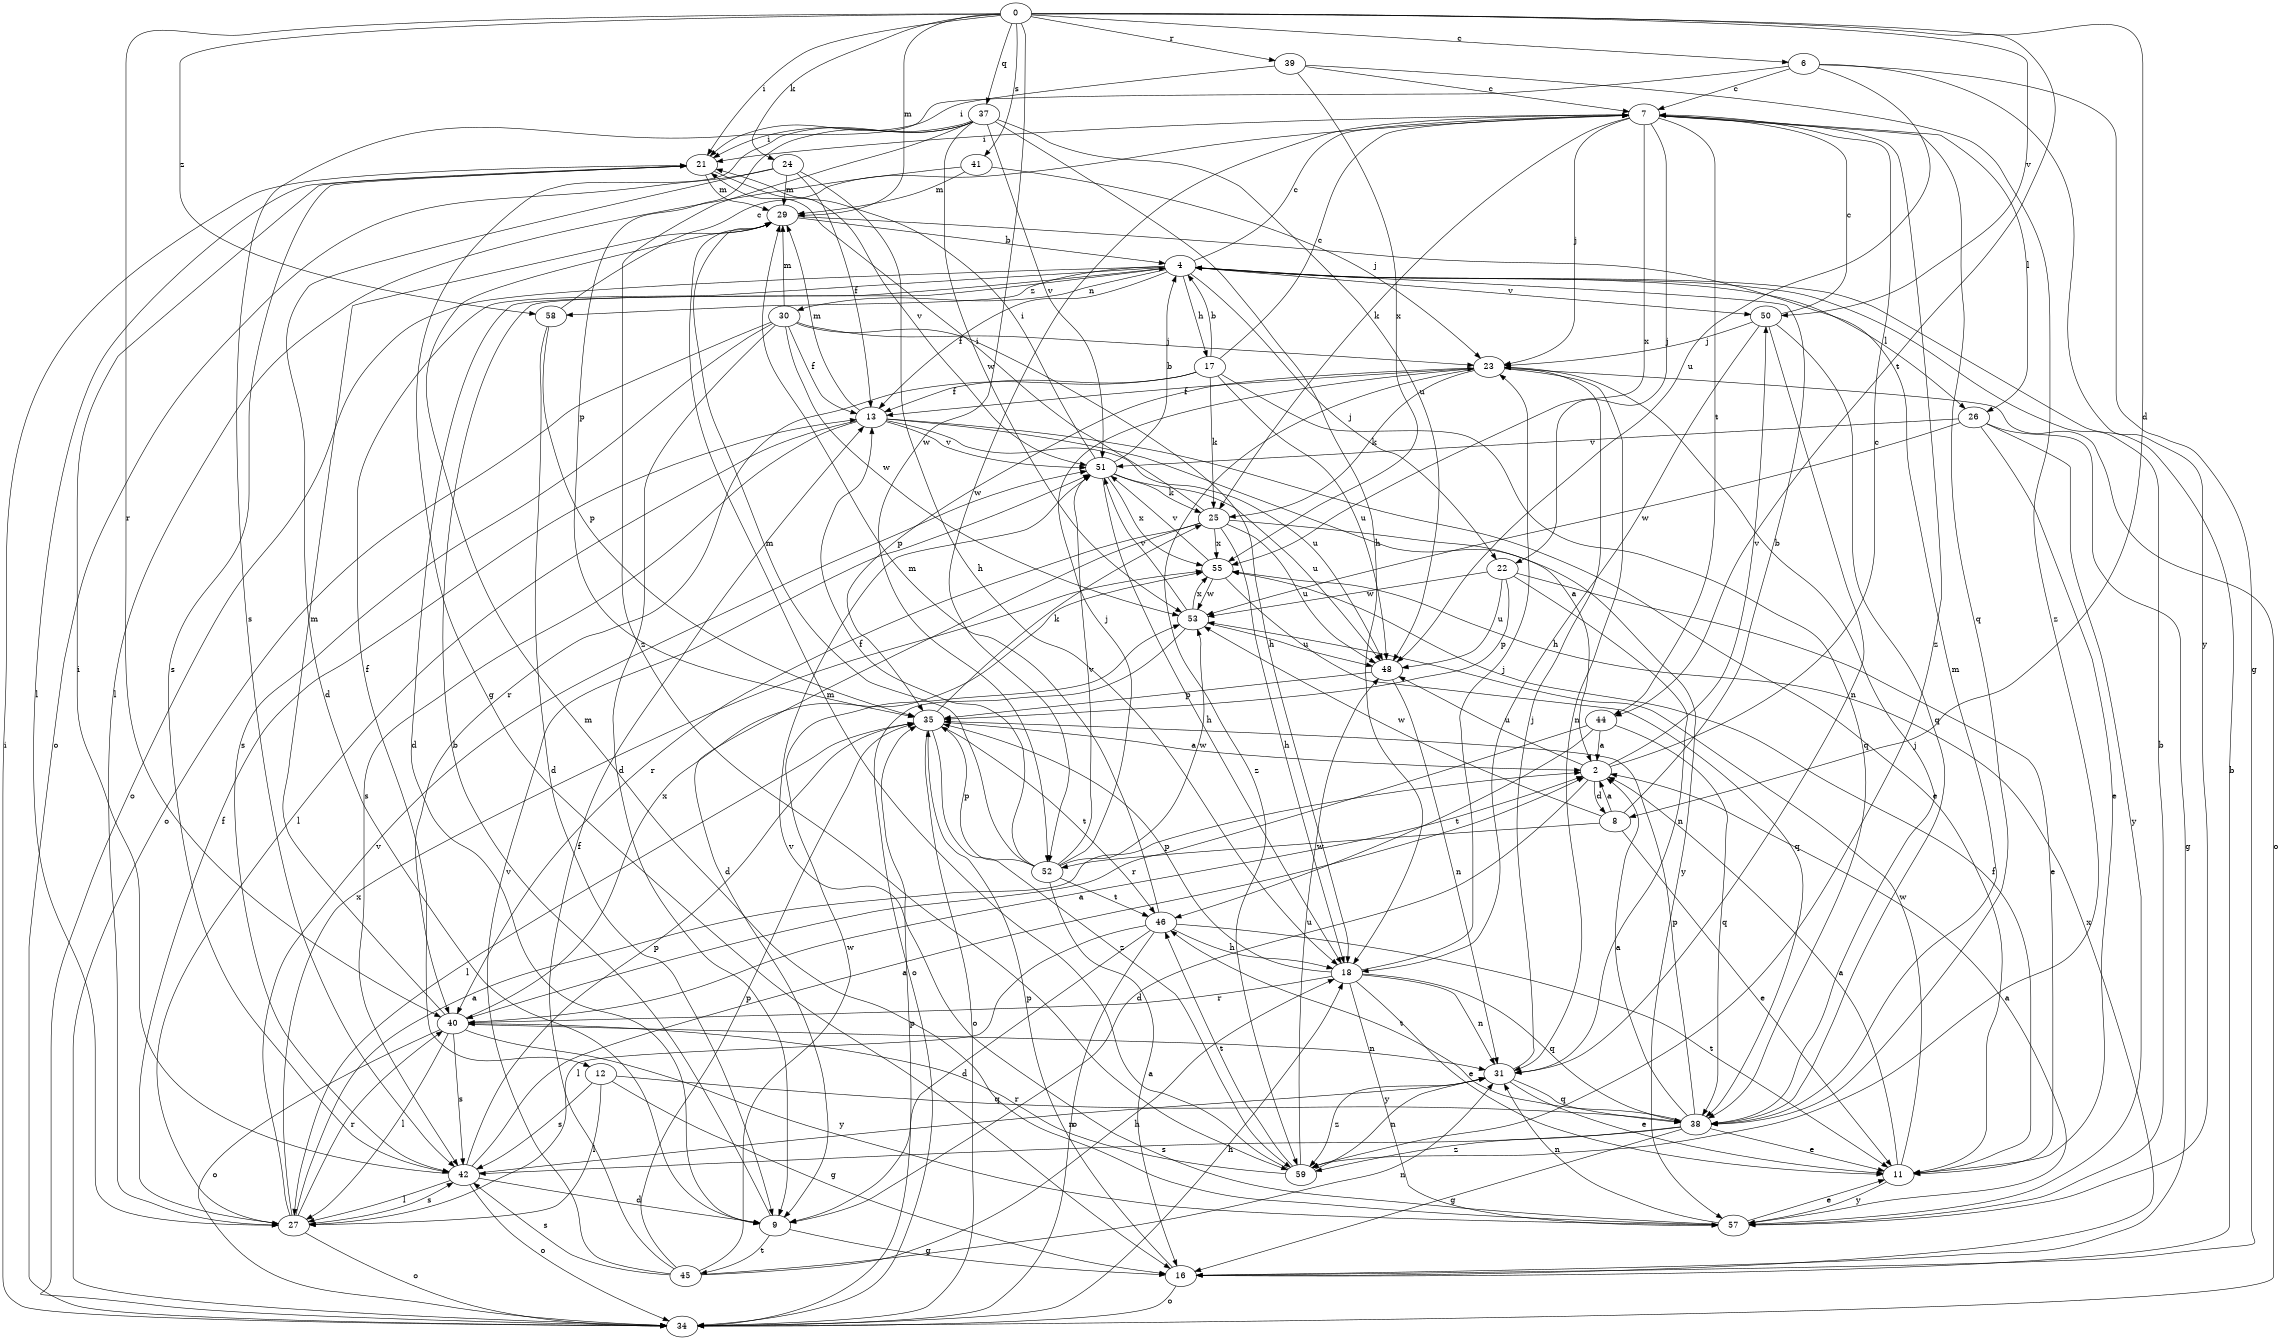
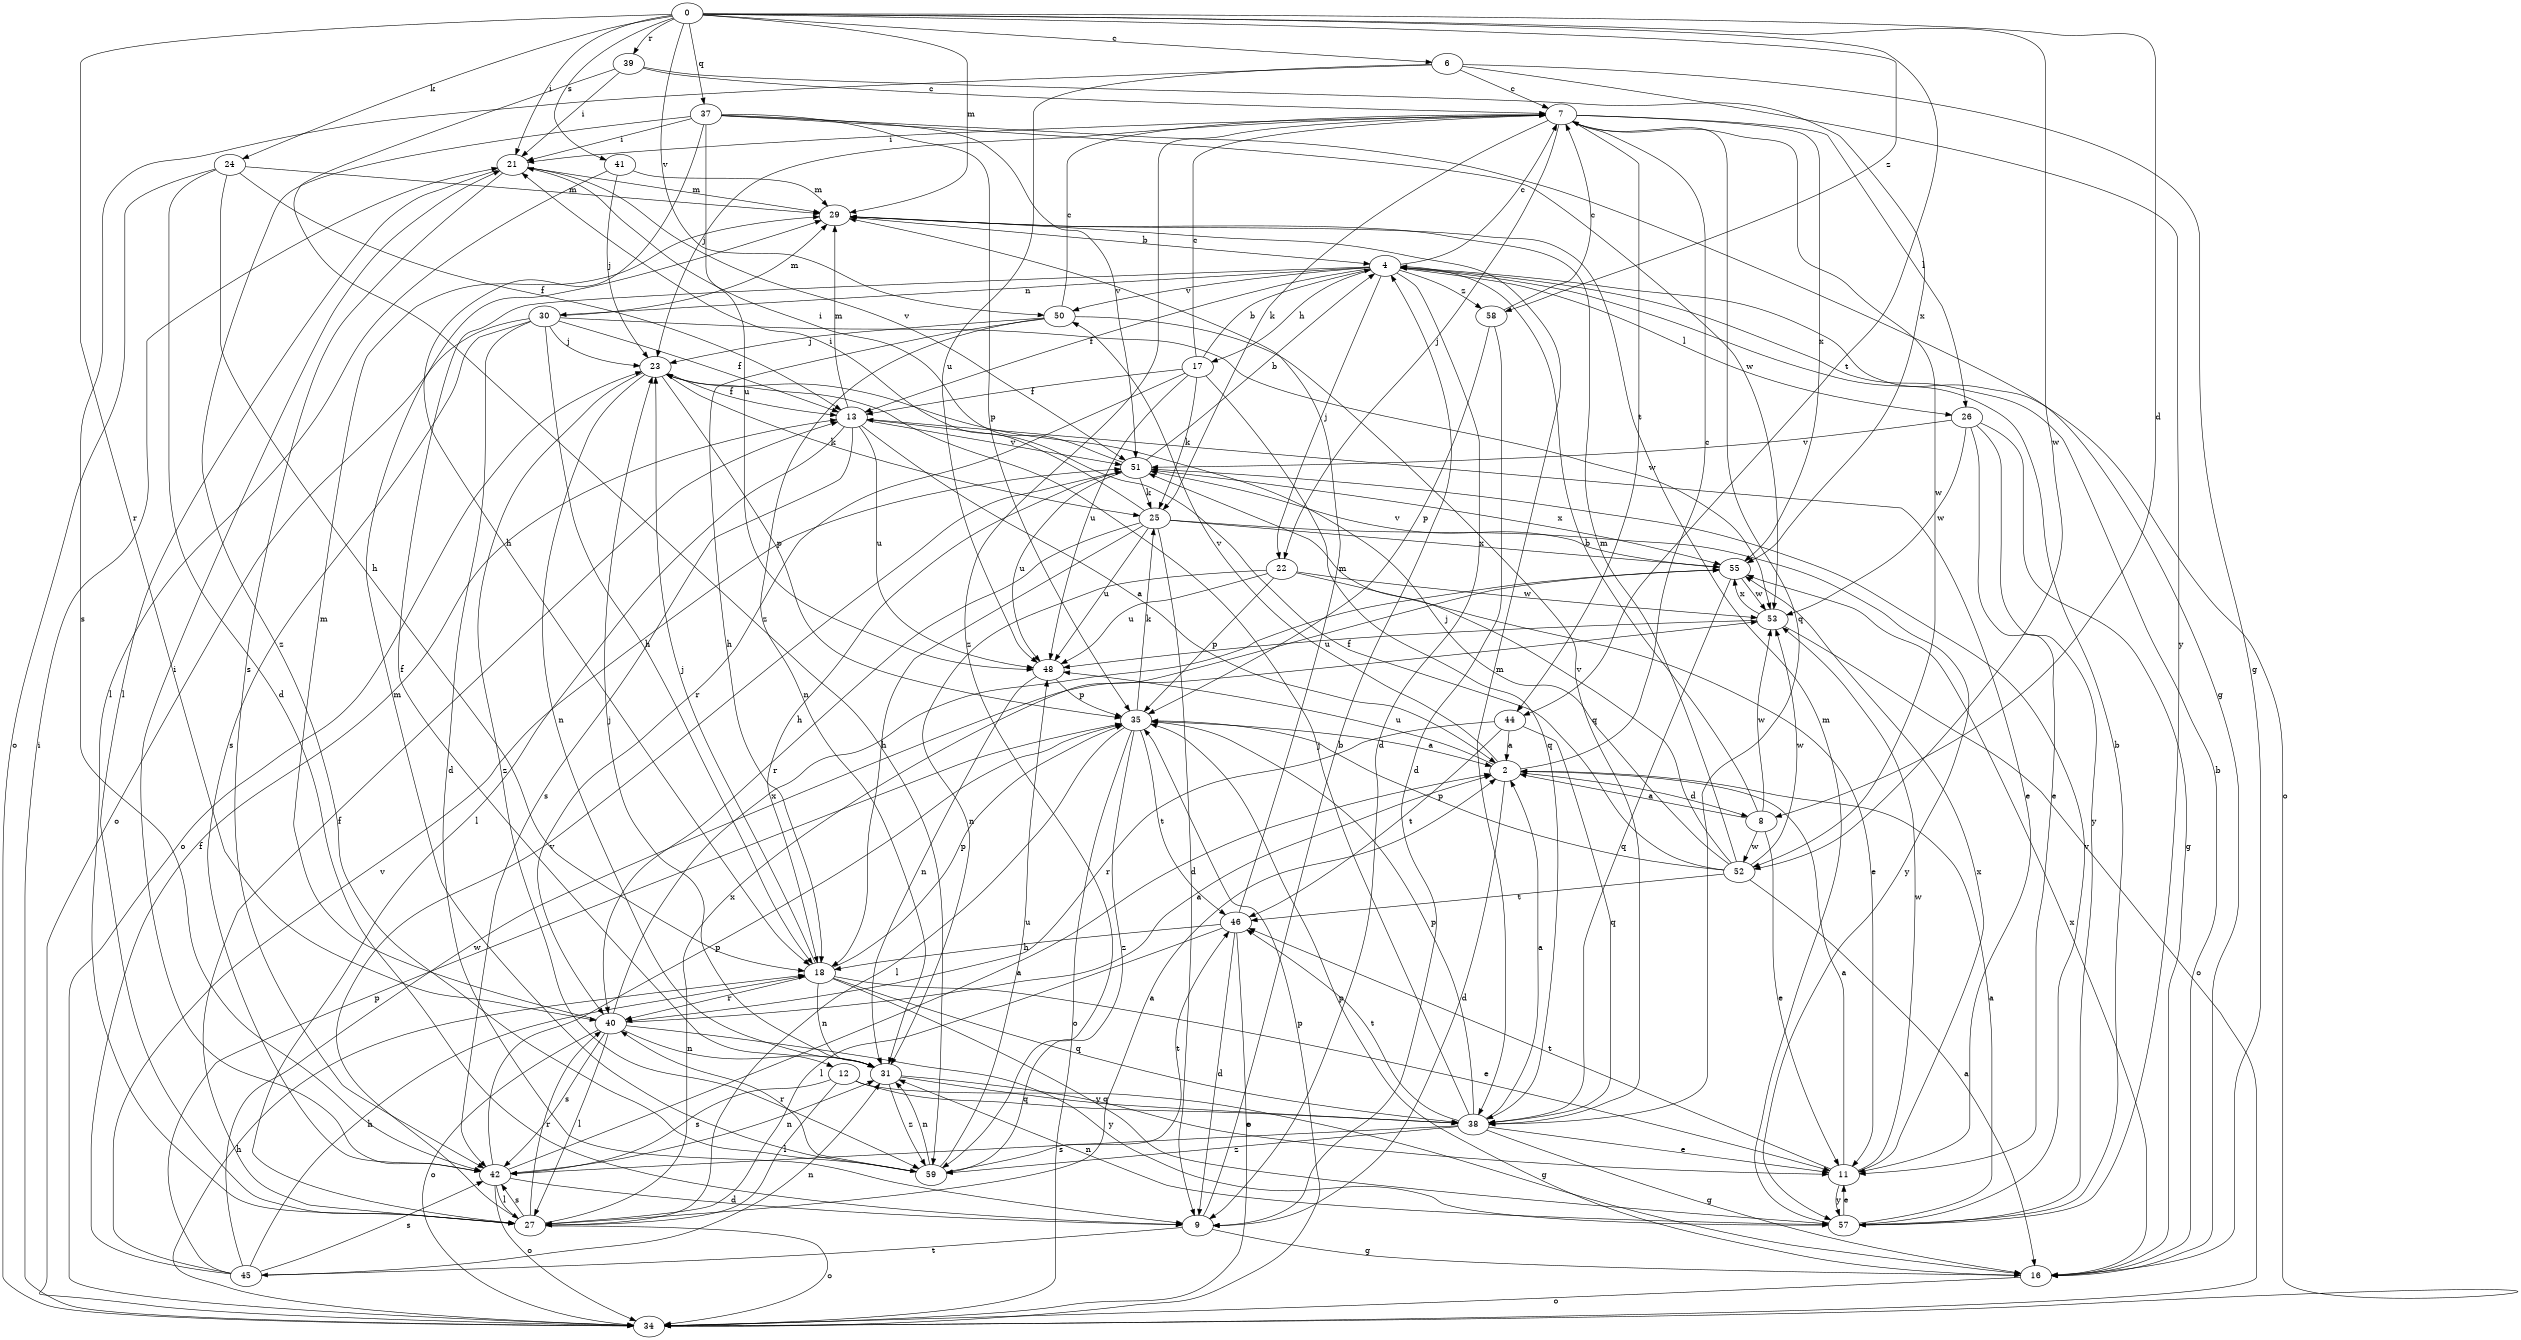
(1142, 549) -> none
(1994, 872) -> (1979, 872)
(1550, 986) -> (1557, 1056)
(2252, 1282) -> (70, 990)
